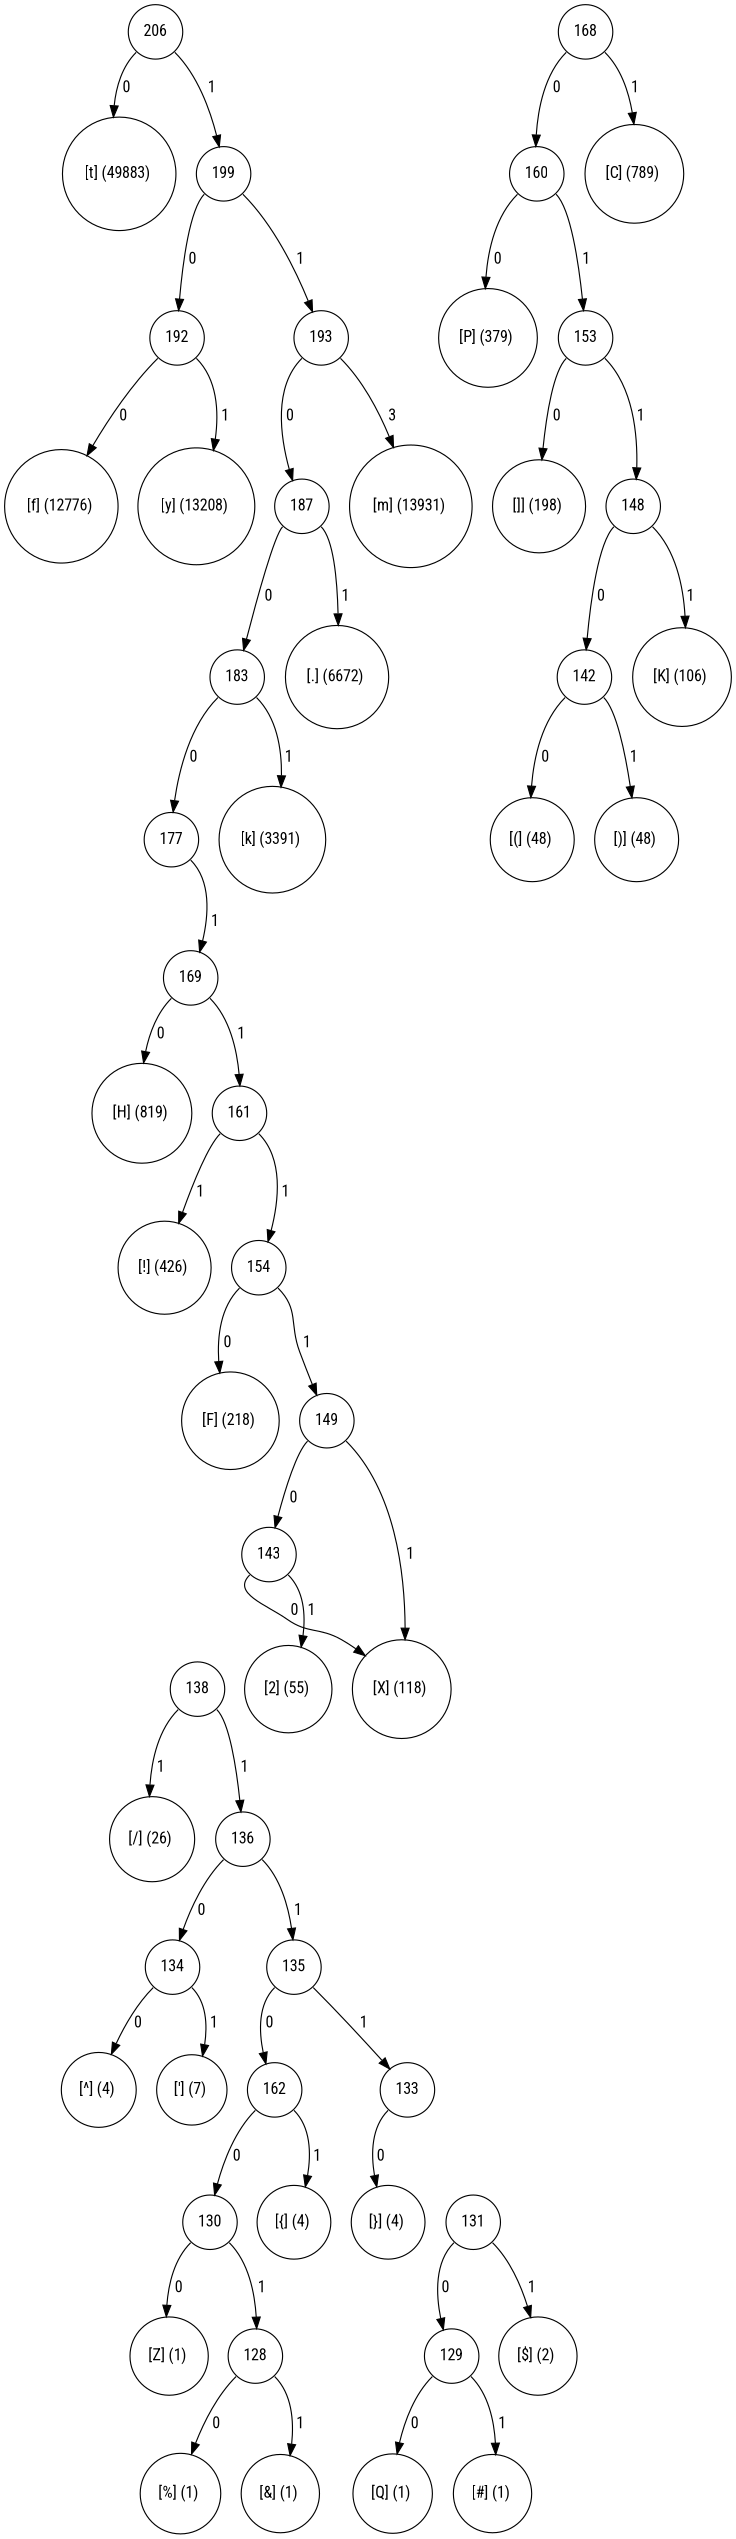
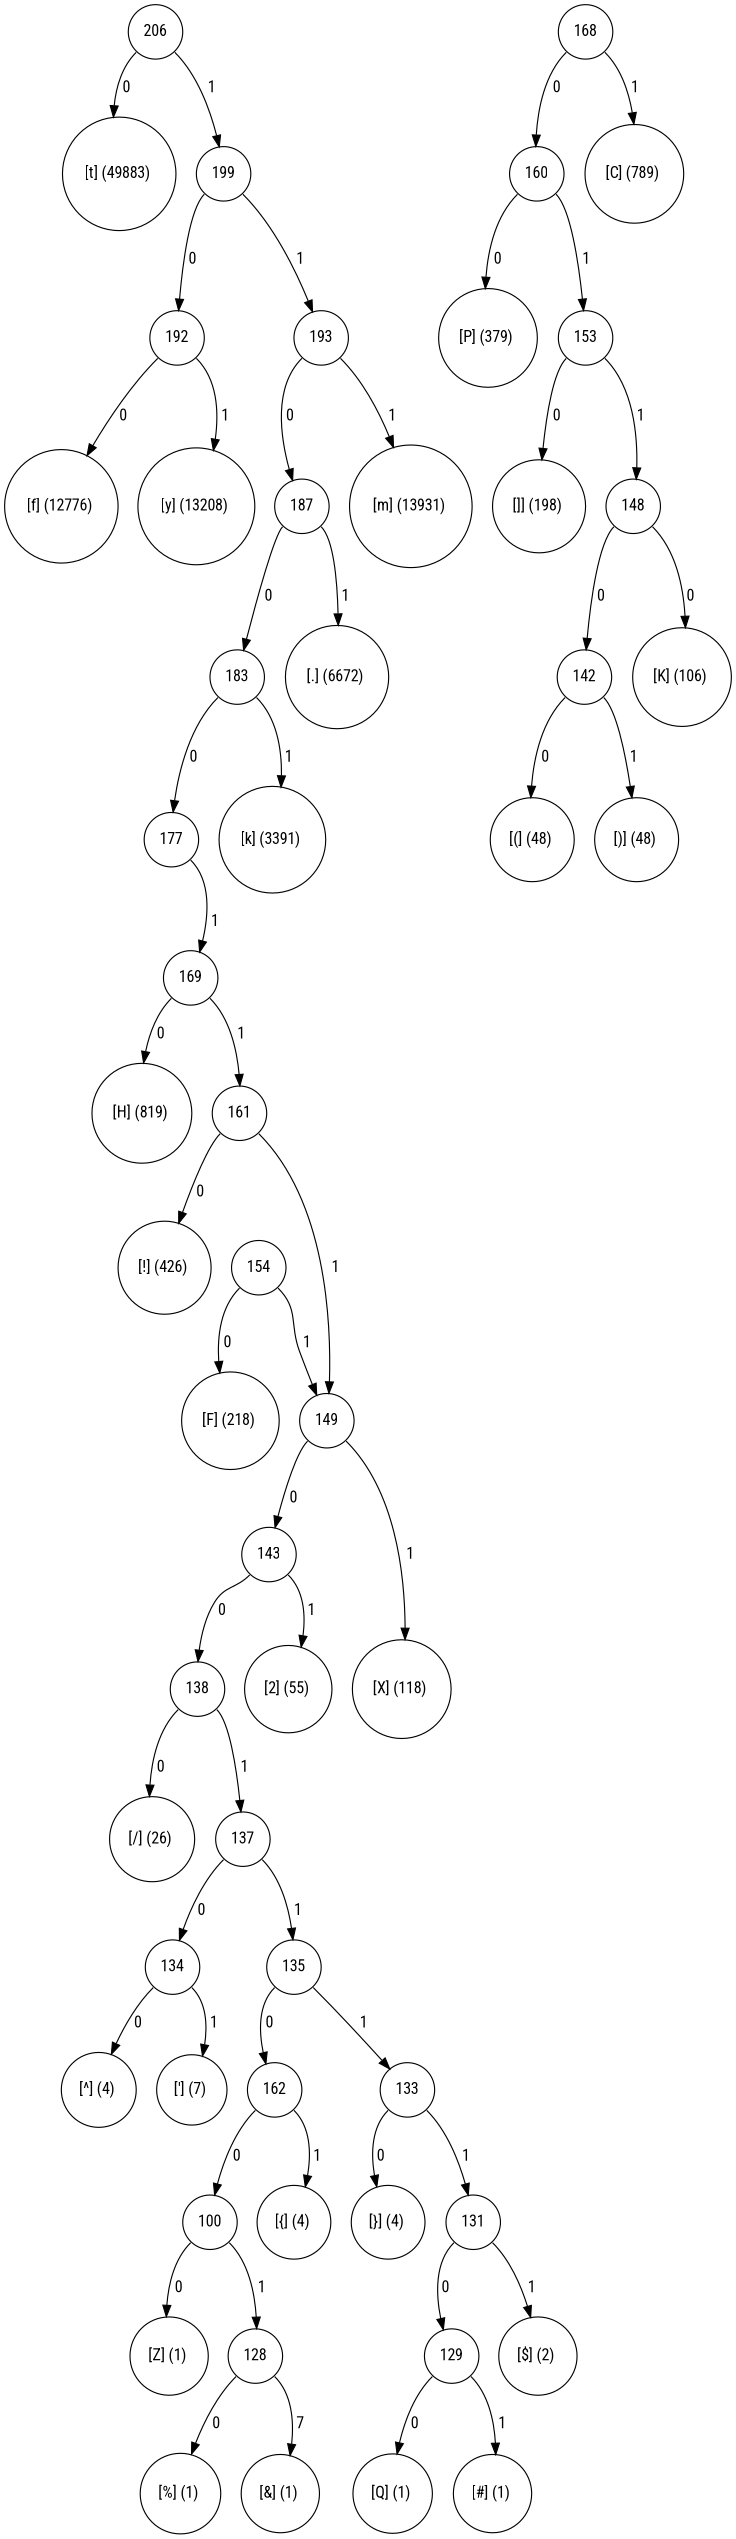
(390, 416) -> (390, 416)
(689, 597) -> (689, 597)
(277, 1180) -> (317, 1250)
(199, 1192) -> (199, 1192)
(290, 1621) -> (213, 1605)
(159, 1767) -> (159, 1767)
(243, 1839) -> (243, 1839)
none -> (450, 2145)
(210, 2222) -> (210, 2222)
(298, 2424) -> (298, 2424)
